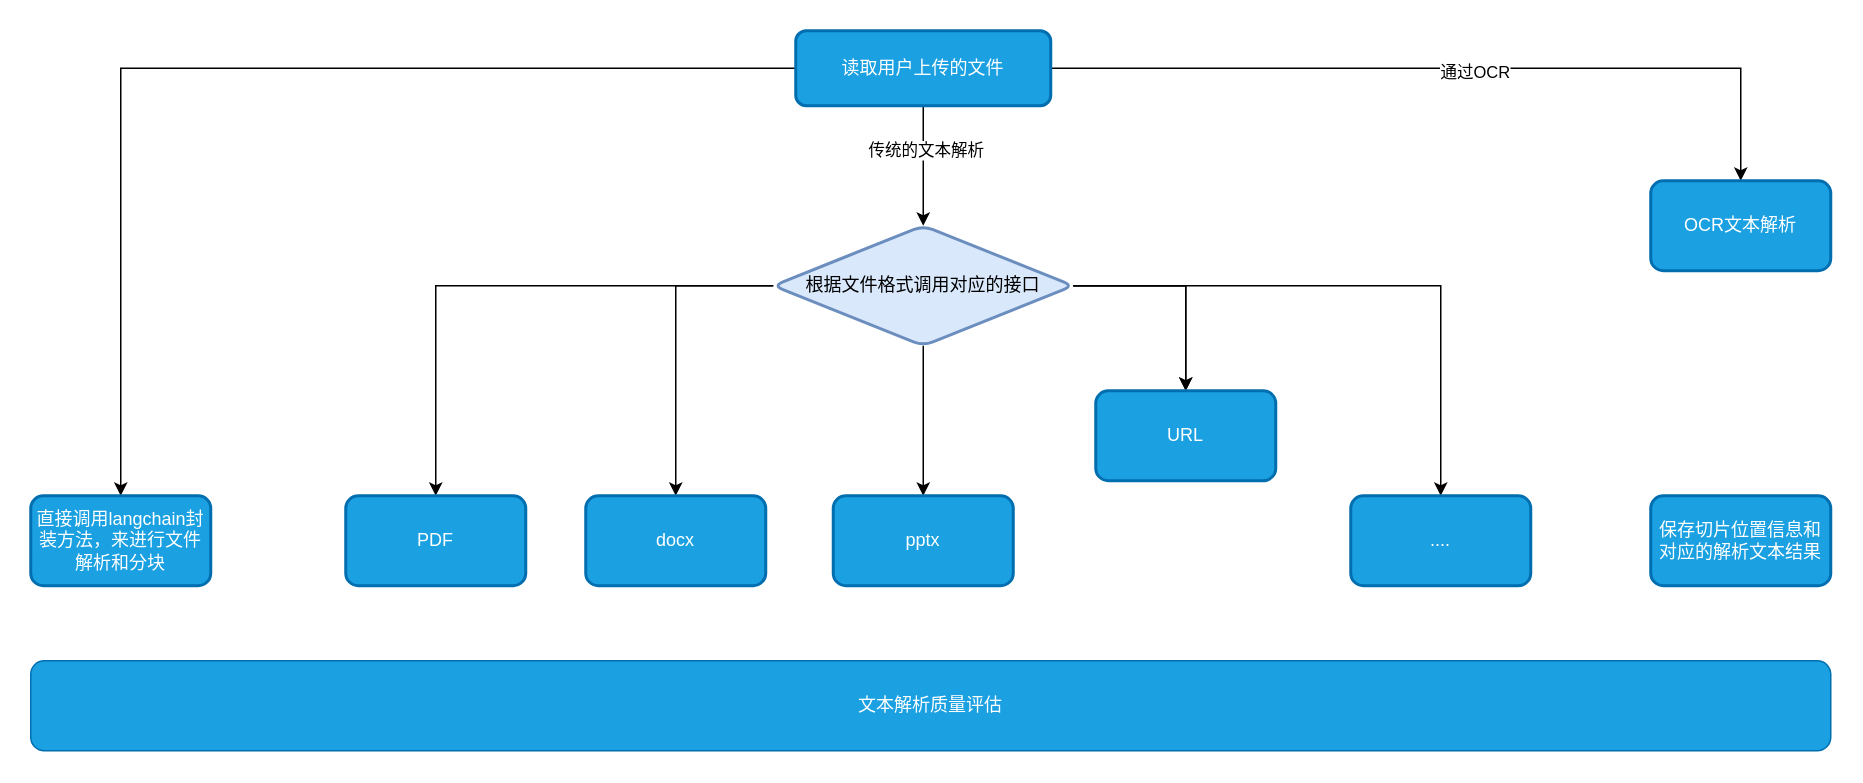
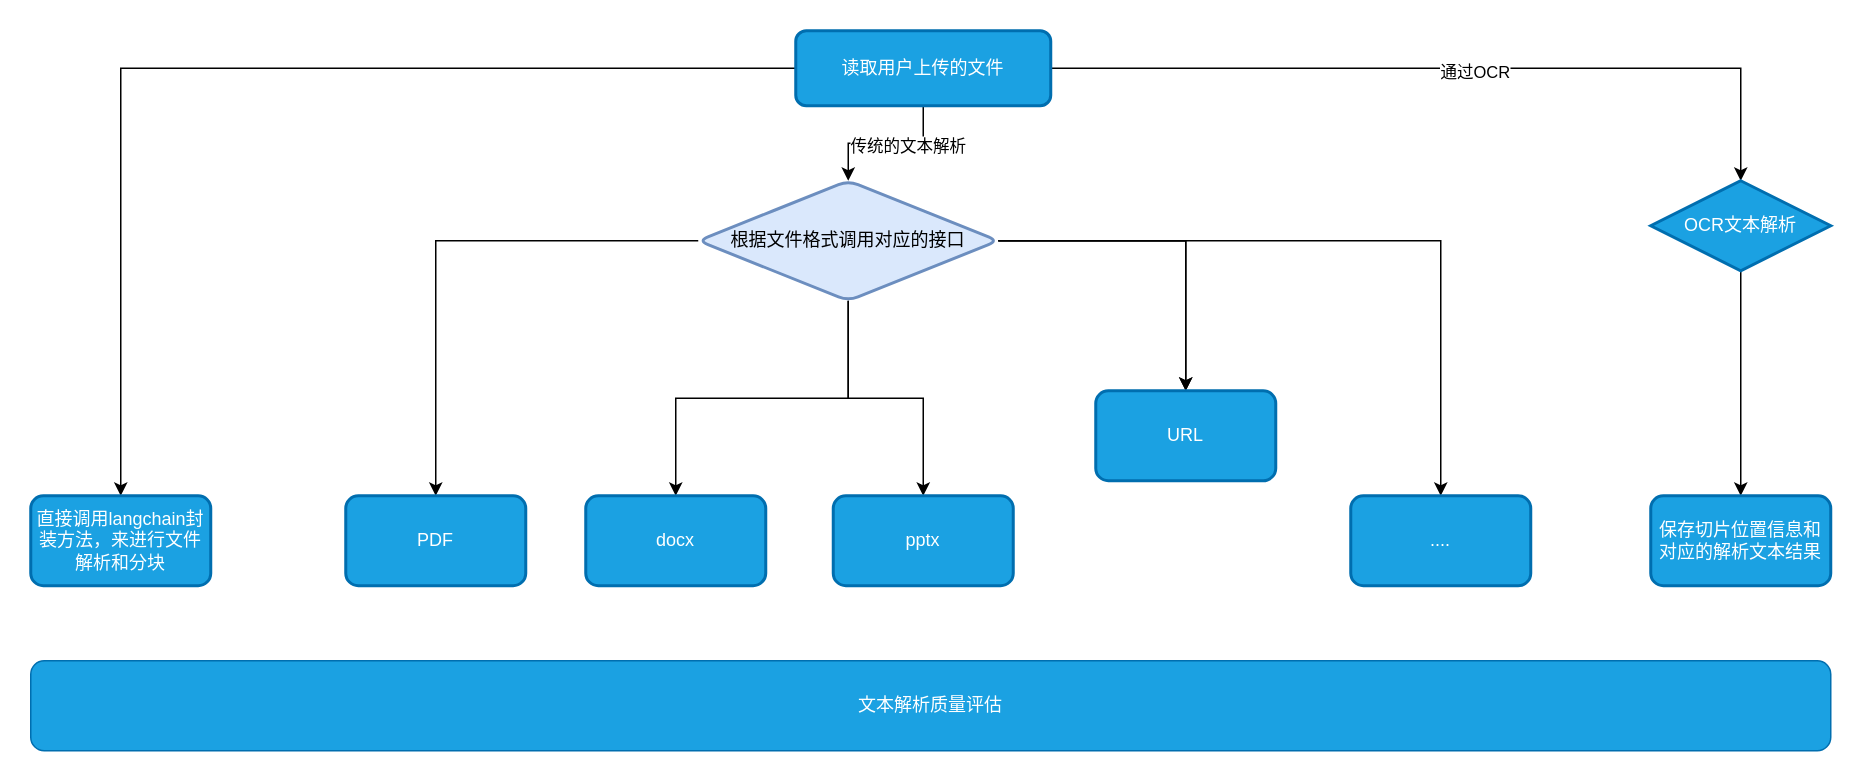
(1741, 226) -> (1741, 226)
(923, 286) -> (848, 241)
none -> (1741, 378)
